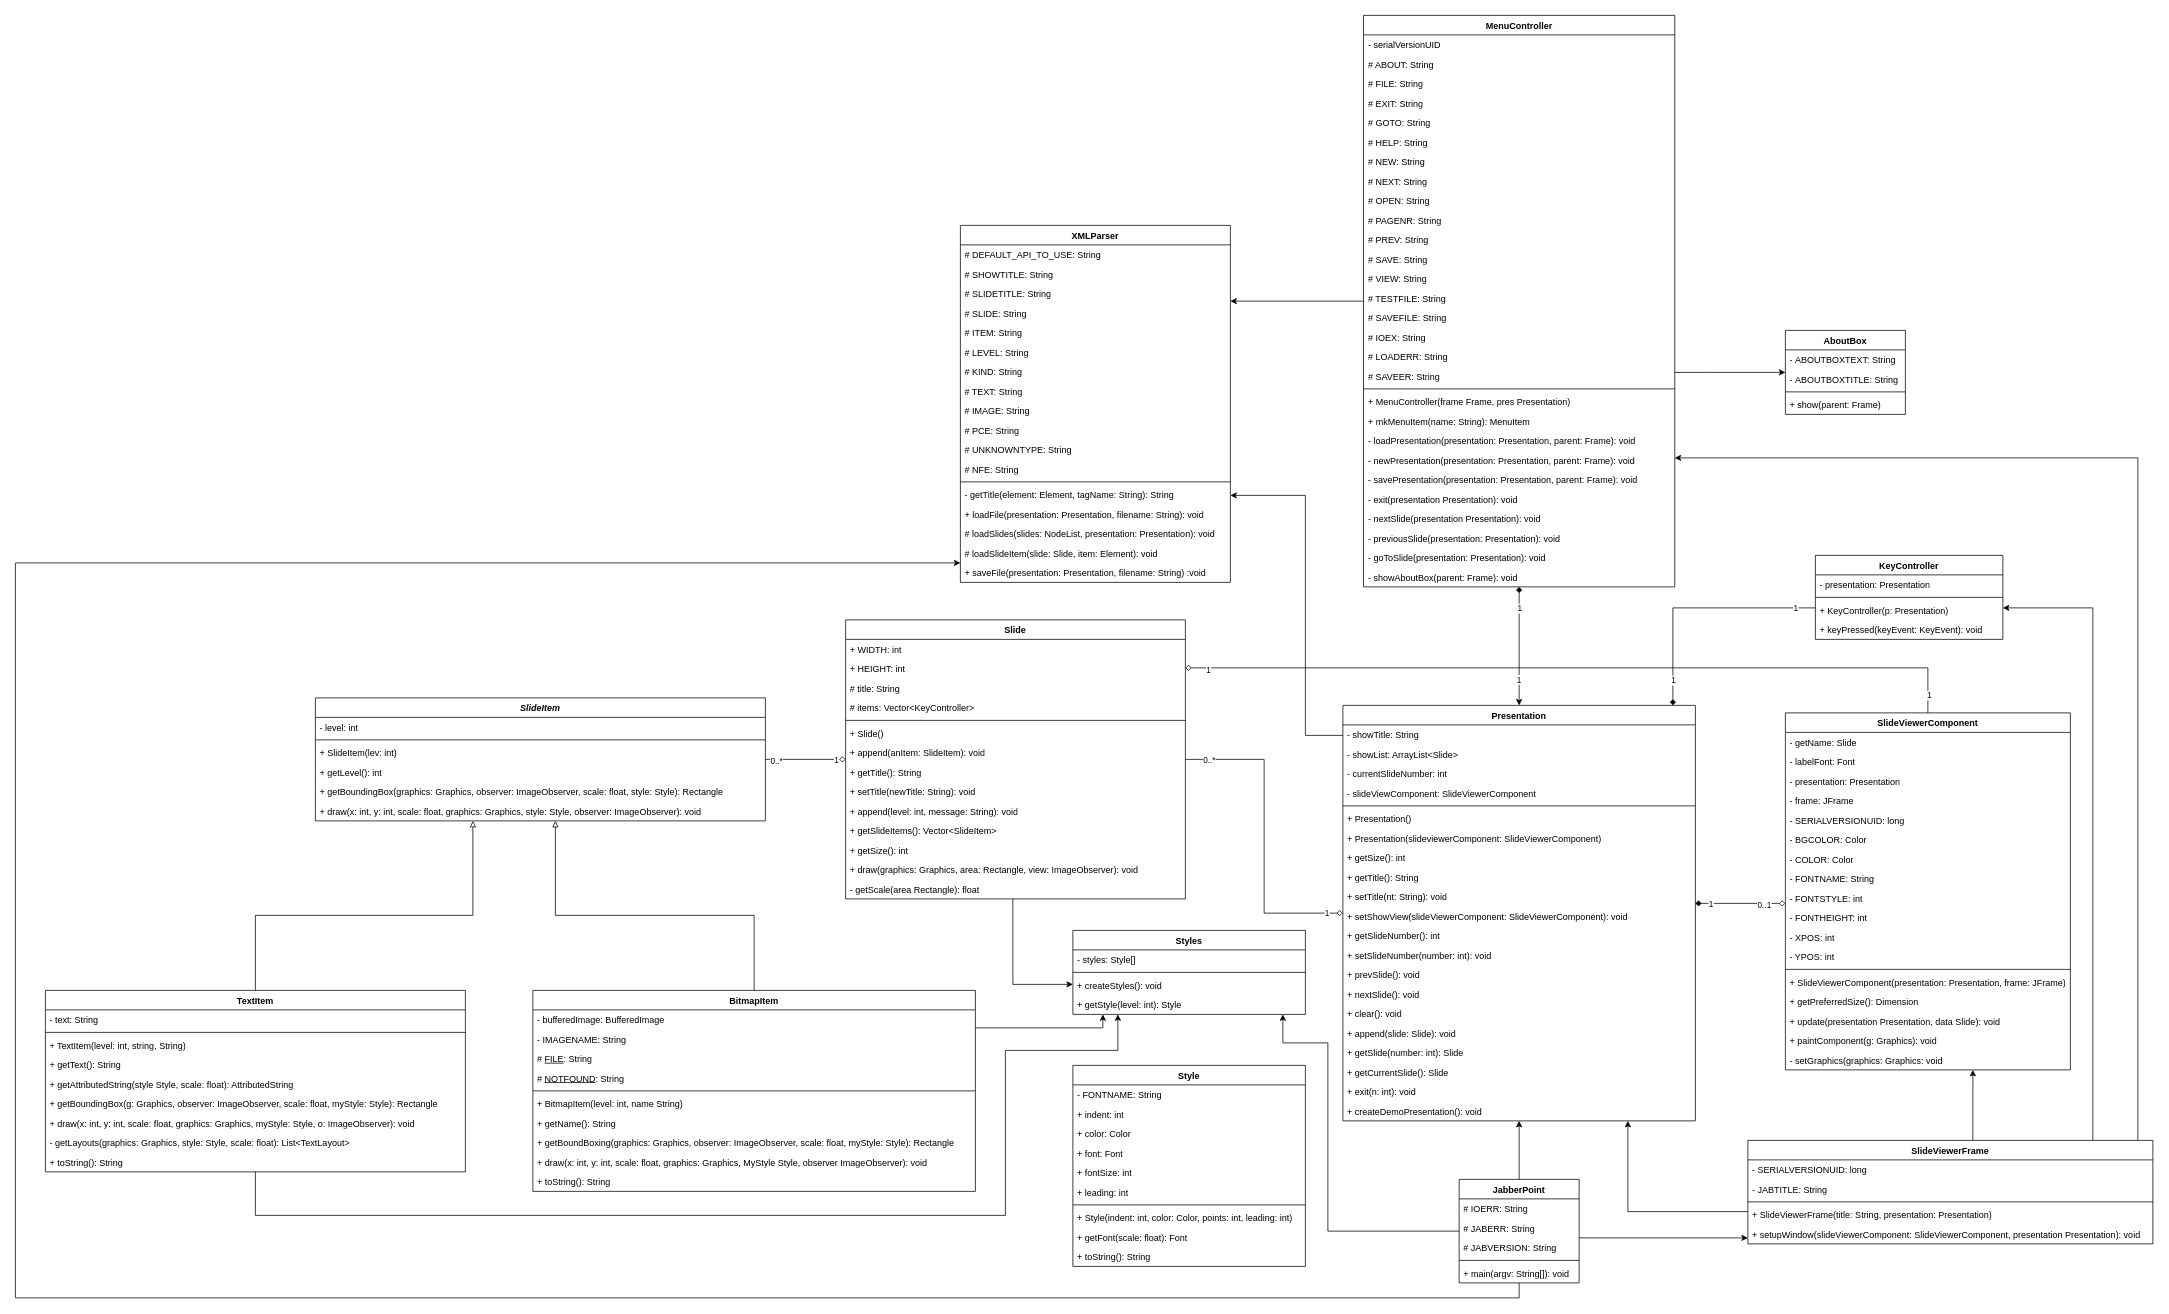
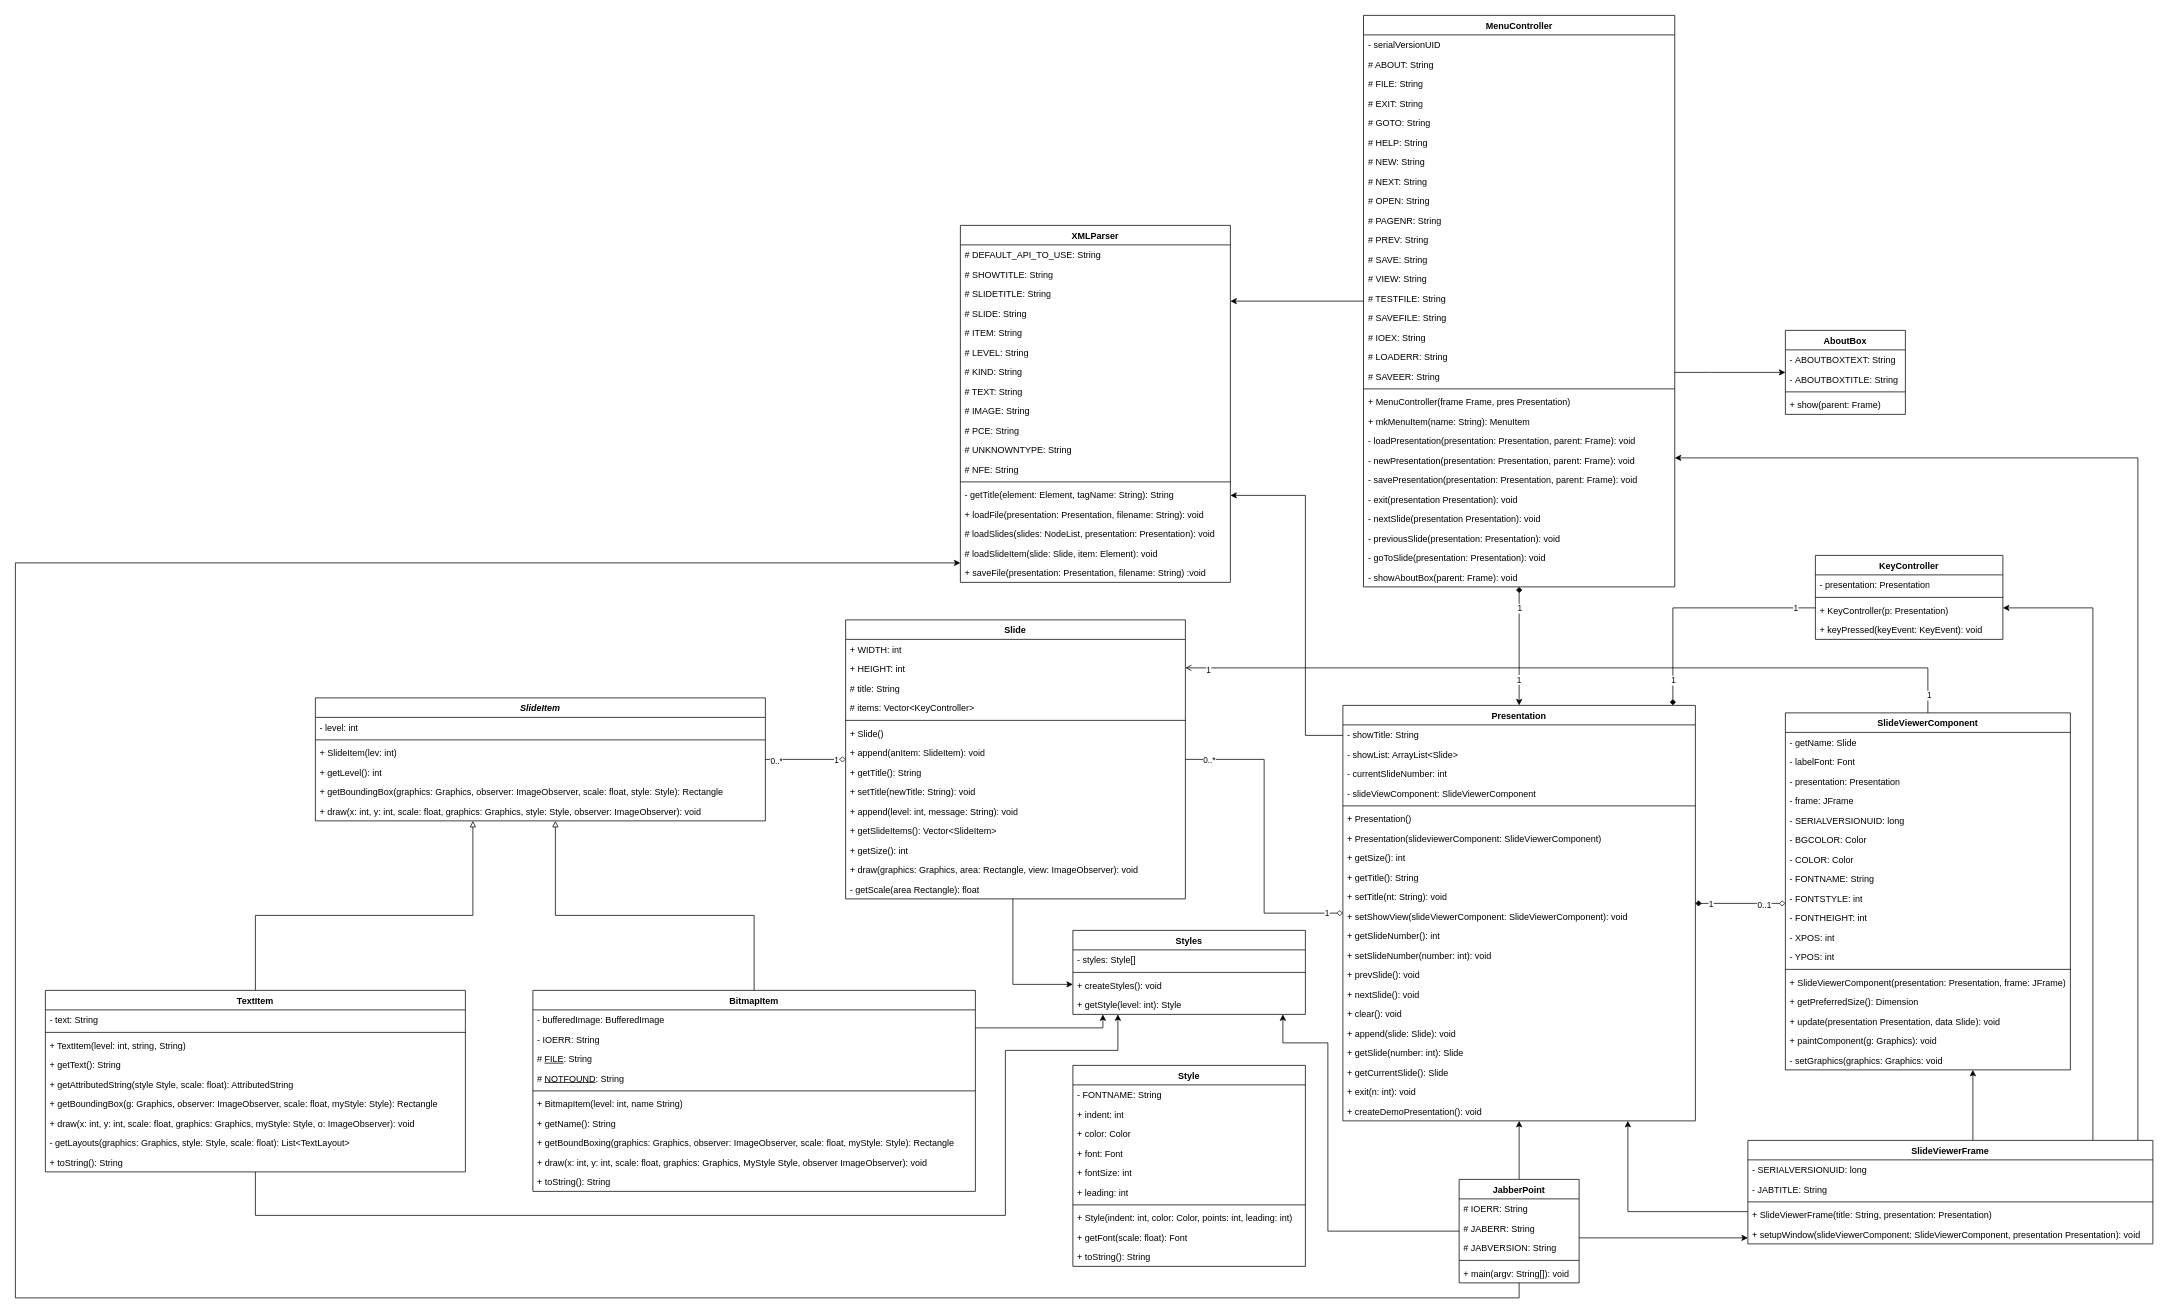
(1192, 668) -> (1190, 668)
(581, 1040) -> (570, 1040)
